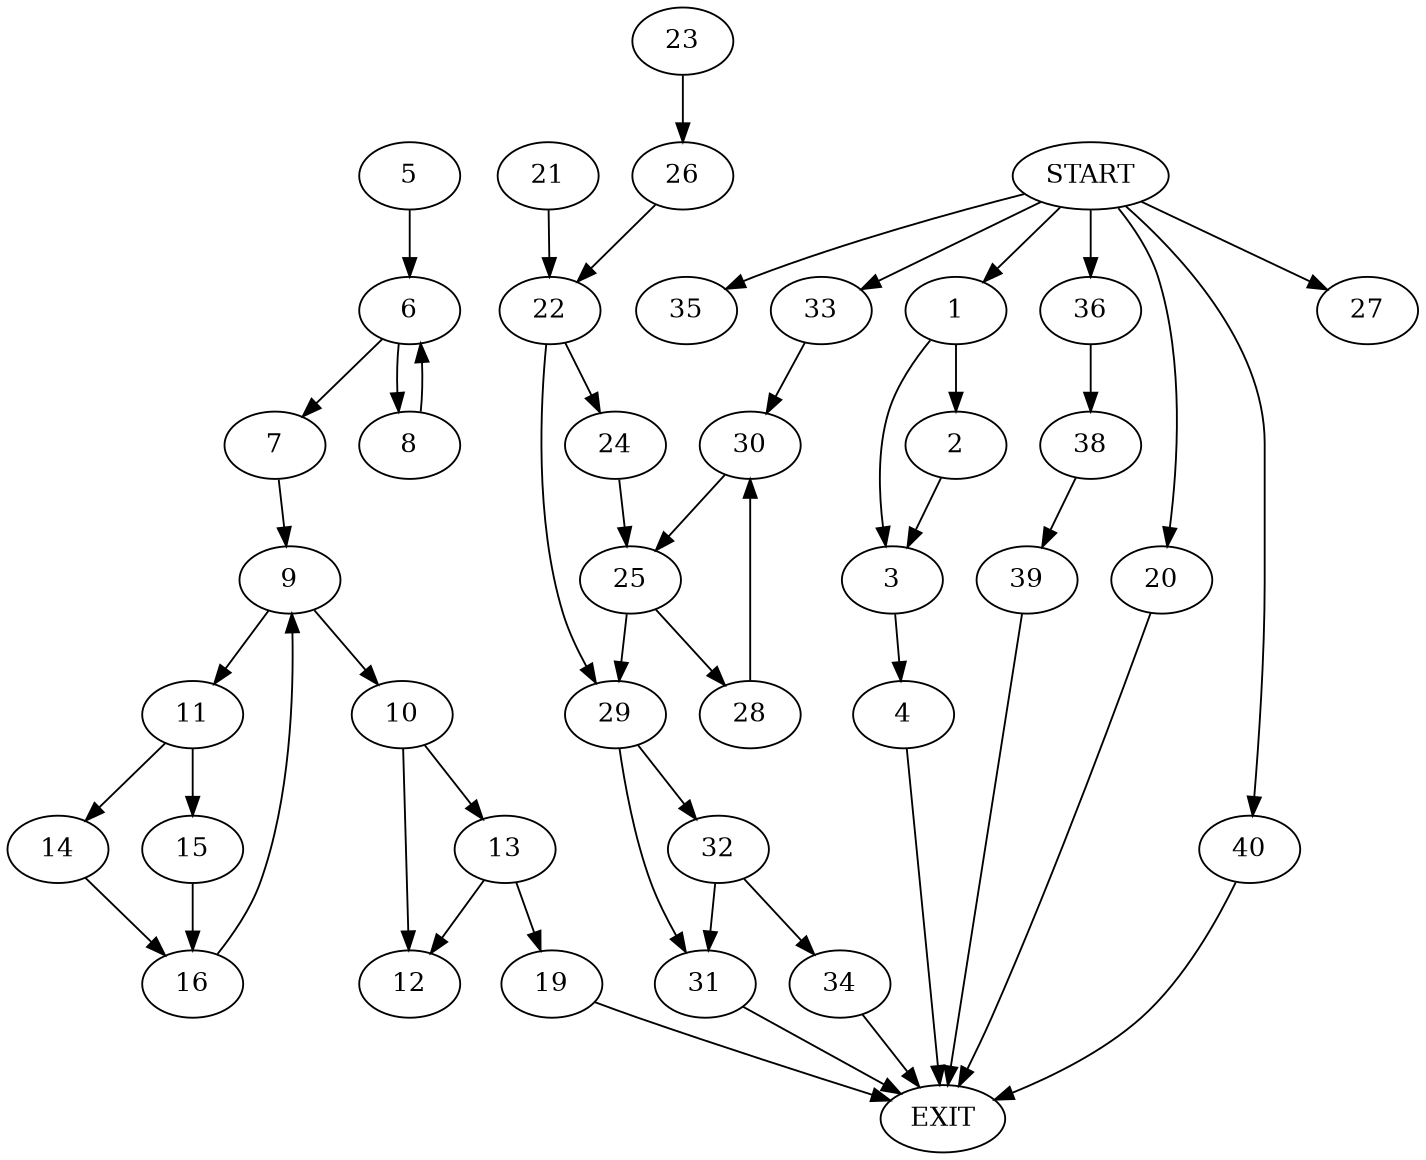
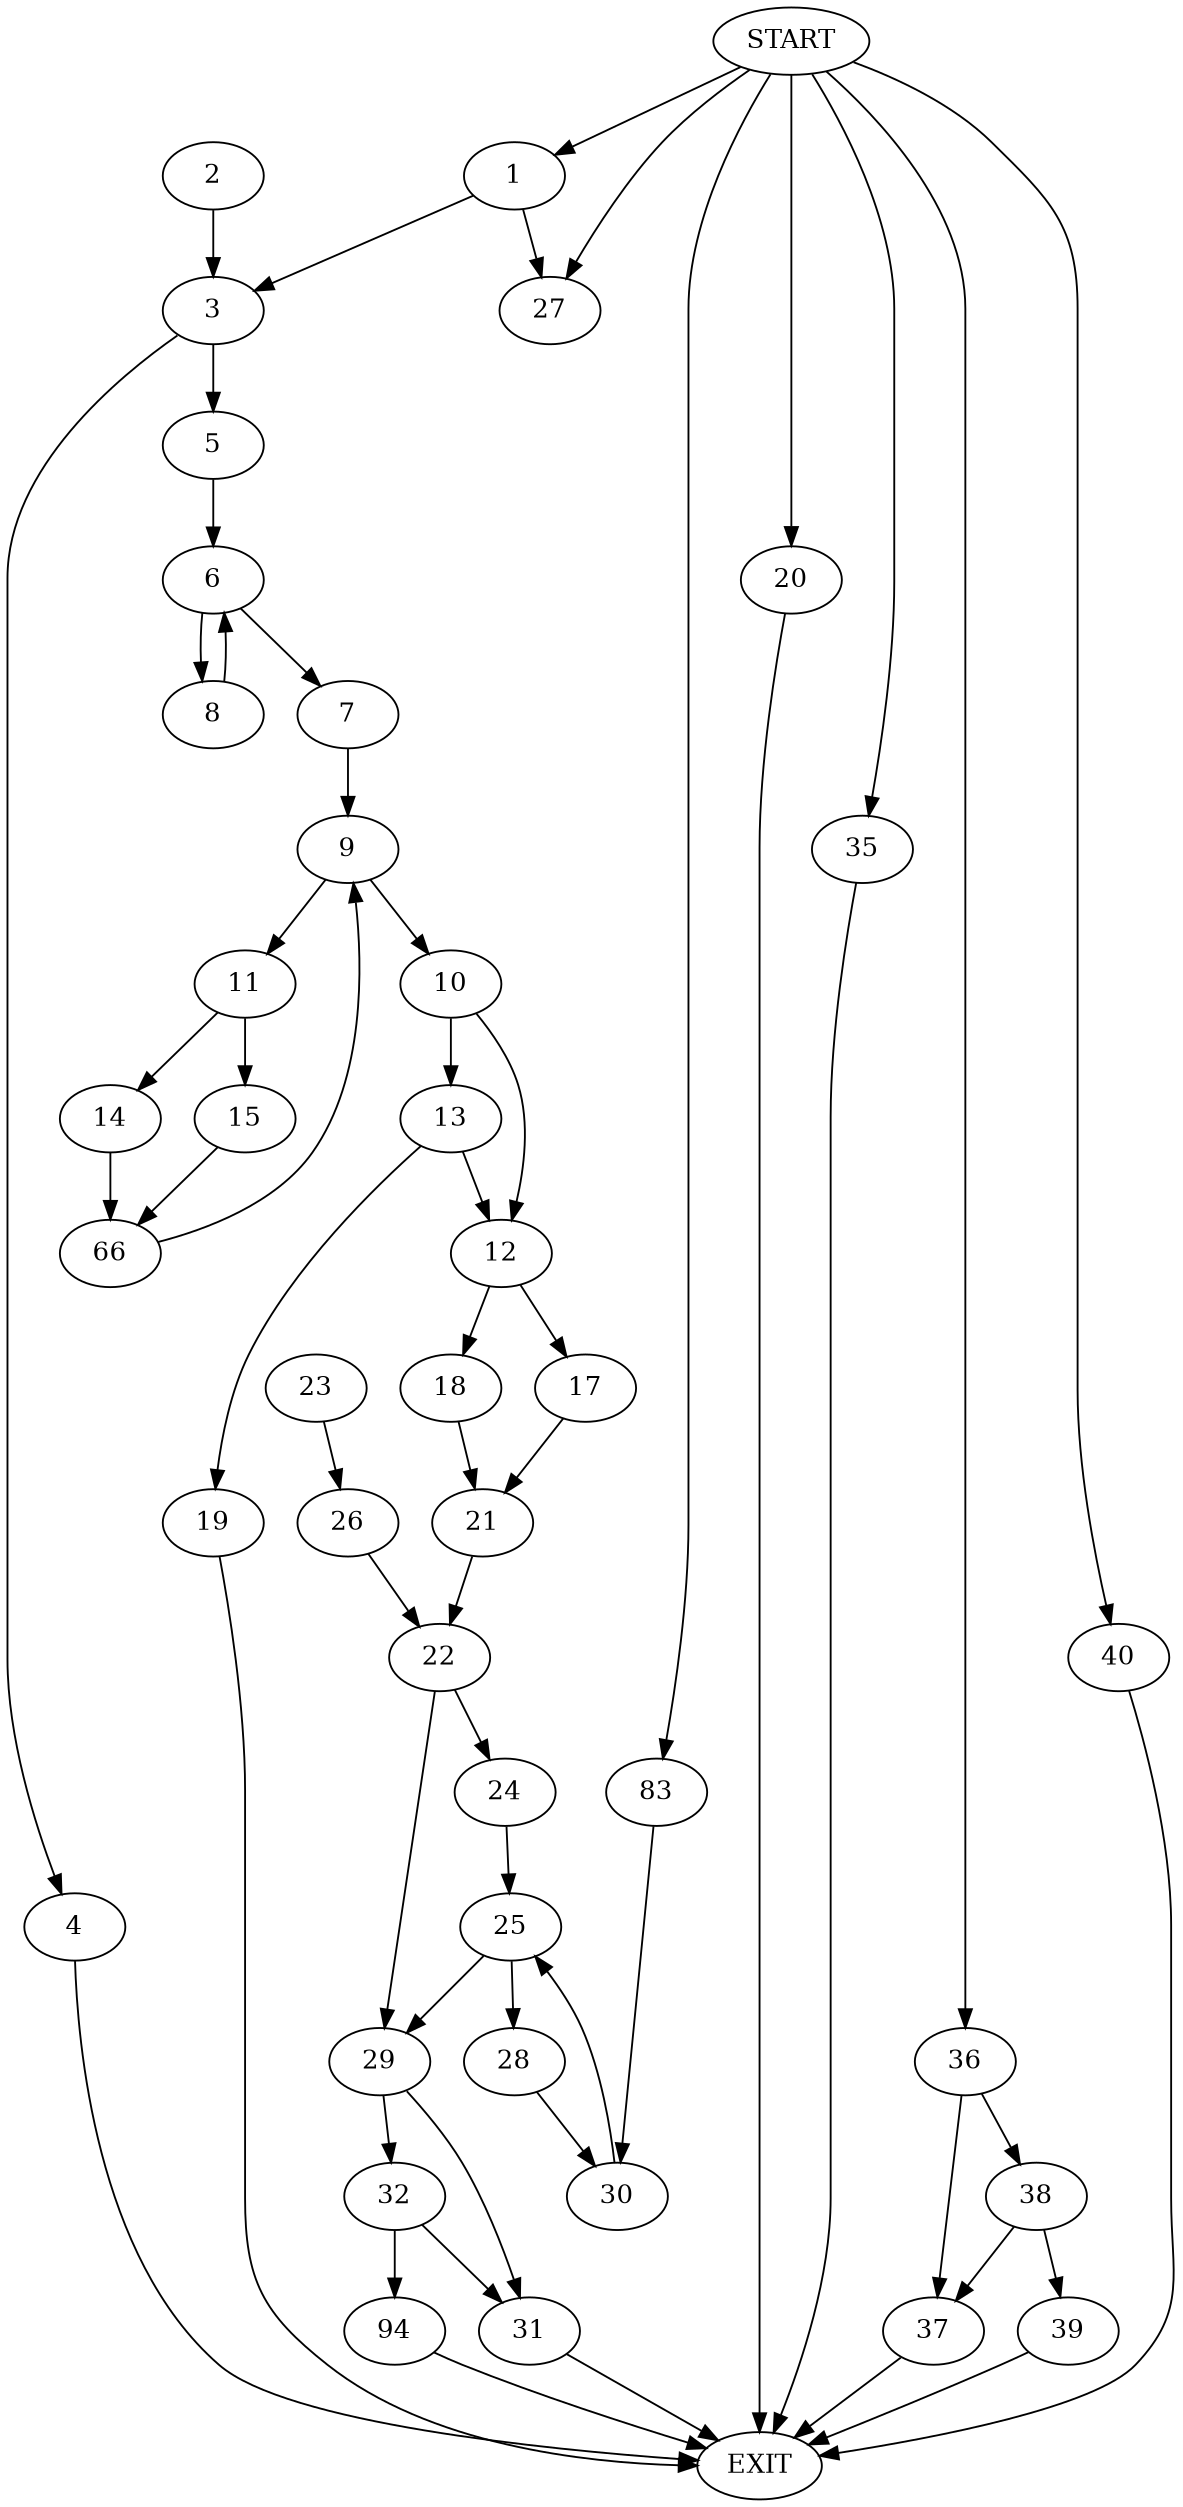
(821, 311) -> (657, 1792)
none -> (213, 369)
(956, 369) -> (530, 234)
(193, 984) -> (110, 1253)
(840, 984) -> (395, 2331)
none -> (451, 1388)
none -> (586, 1388)
none -> (831, 1652)
none -> (934, 2331)
